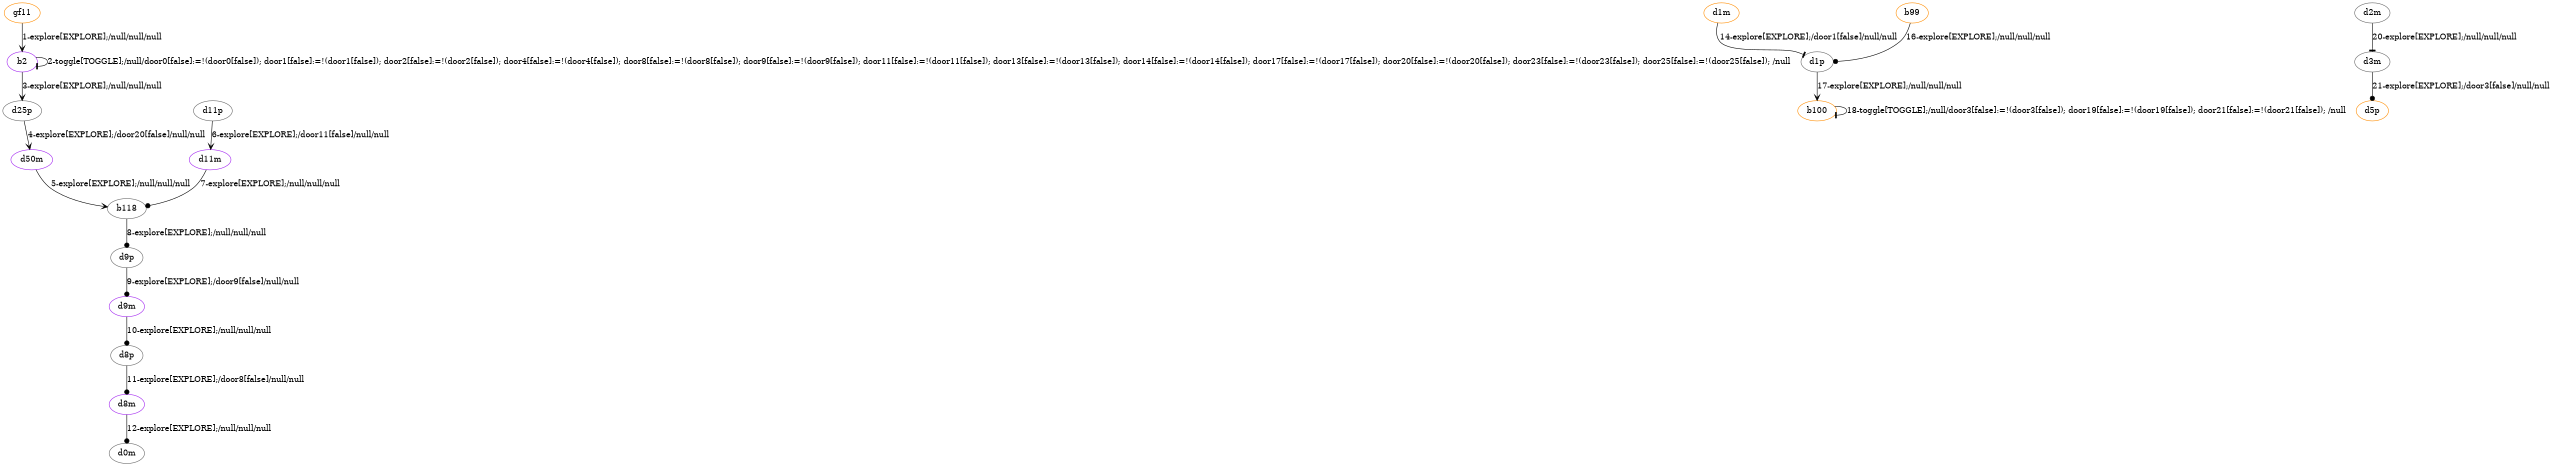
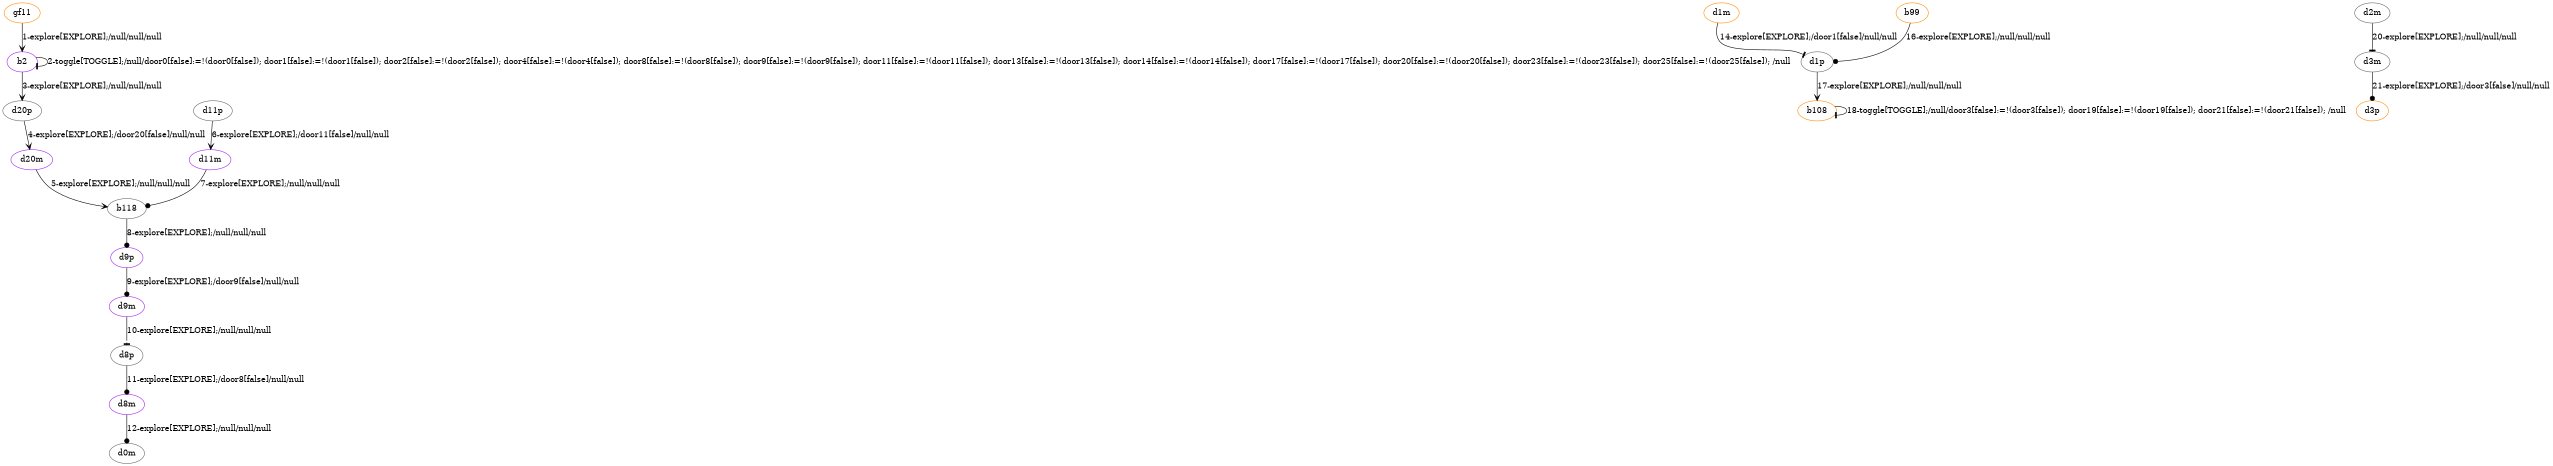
(22, 111) -> (22, 111)
(1817, 111) -> (1817, 111)
(2372, 111) -> (2372, 111)
(32, 160) -> (32, 160)
(127, 258) -> (127, 258)
(127, 329) -> (127, 329)
